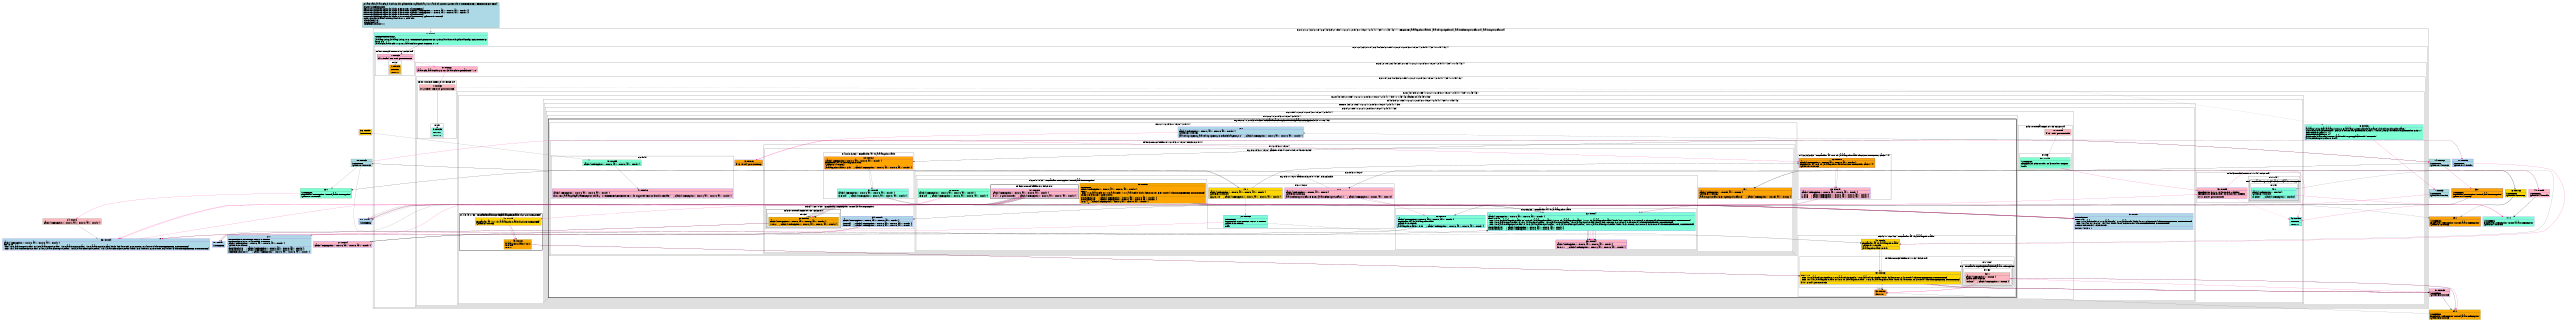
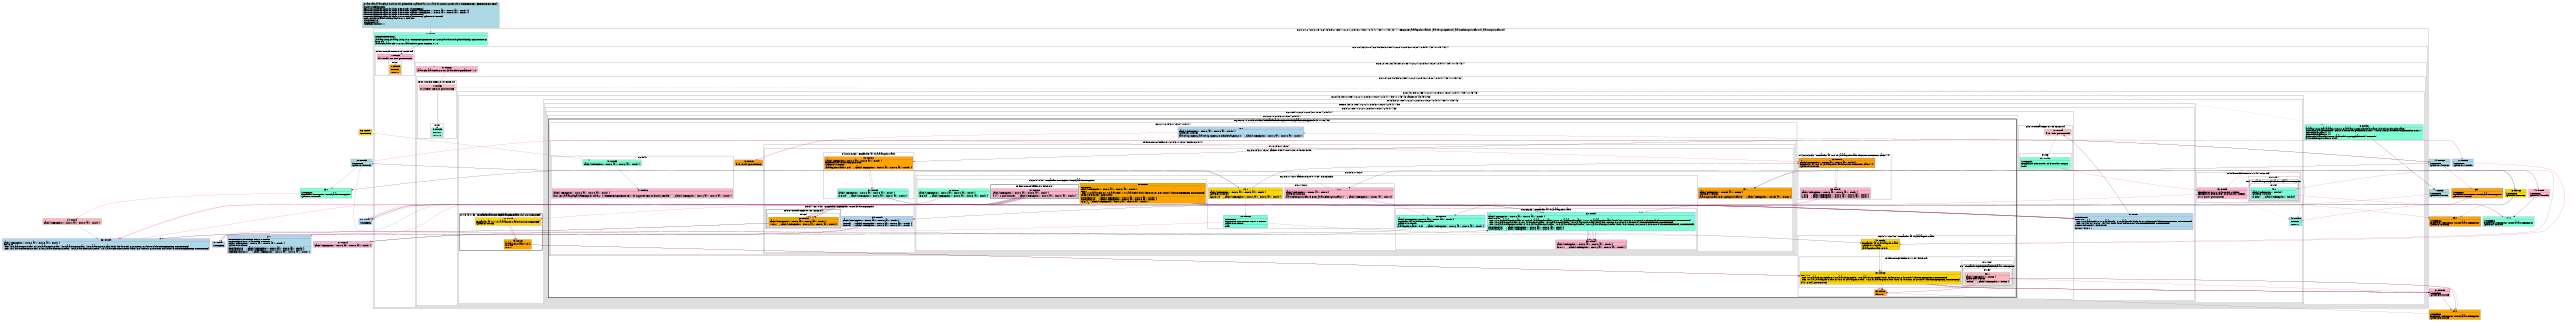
(2402, 163) -> (2402, 163)
none -> (2100, 172)
